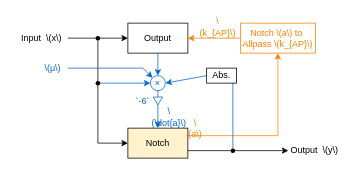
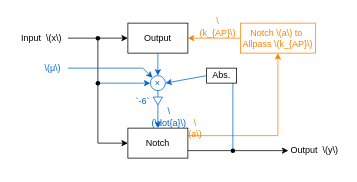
(158, 143) -> (158, 143)
